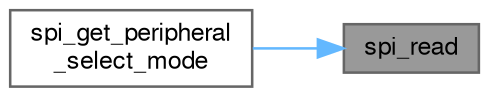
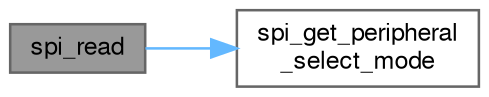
(285, 48) -> (178, 48)
